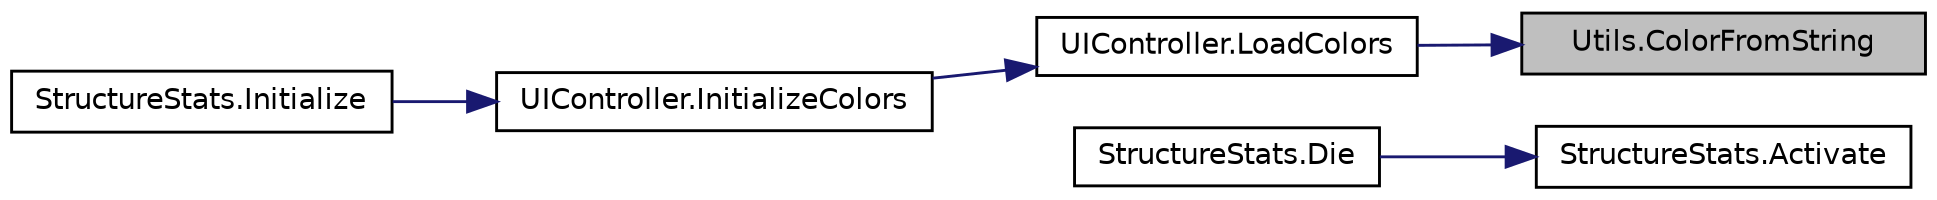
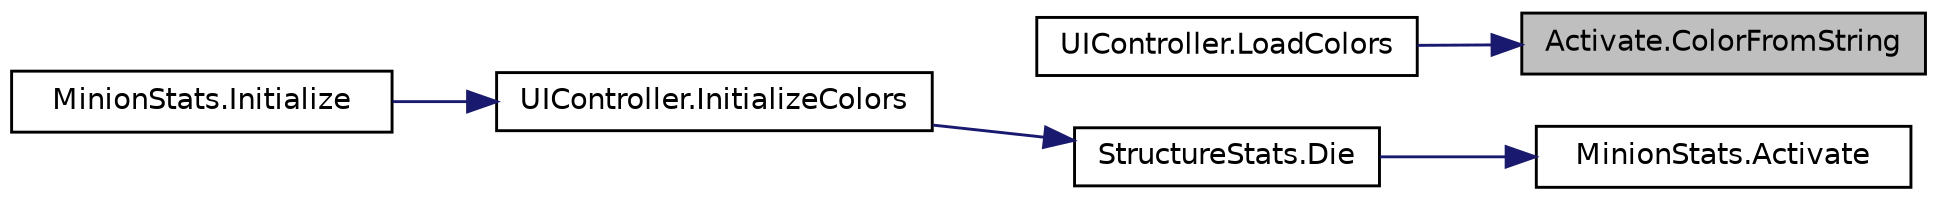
(1724, 44) -> (1724, 44)
(969, 74) -> (988, 131)
(202, 102) -> (202, 102)
(1724, 157) -> (1724, 157)
